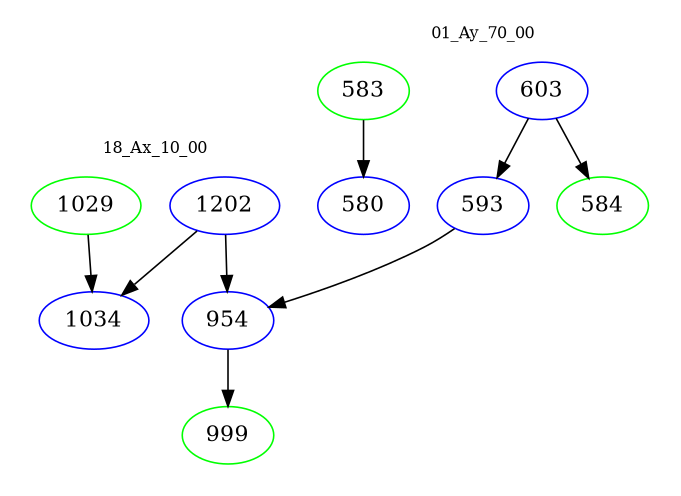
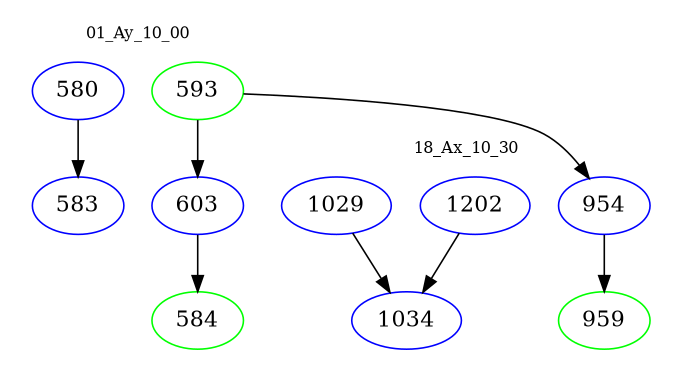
(483, 34) -> (138, 34)
(364, 91) -> (78, 206)
(364, 140) -> (78, 140)
(517, 141) -> (198, 140)
(155, 149) -> (466, 149)
(86, 206) -> (336, 206)
(483, 206) -> (198, 91)
(226, 255) -> none
(228, 435) -> (604, 320)
